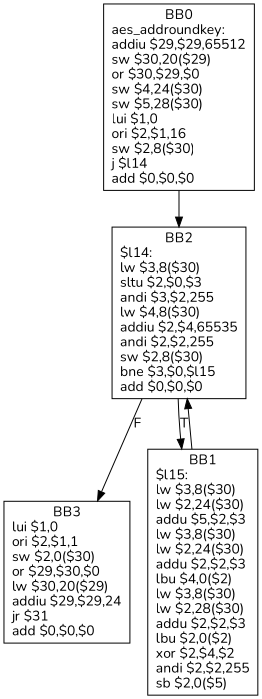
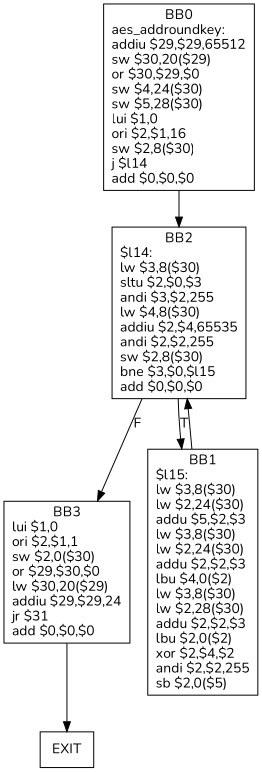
none -> (67, 750)
